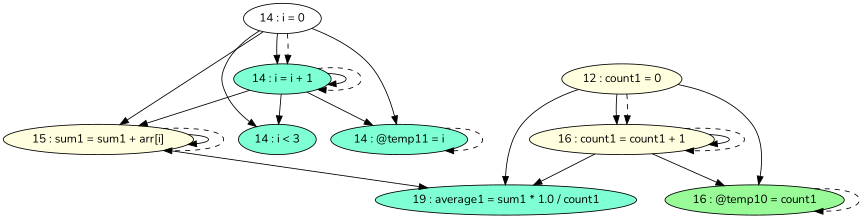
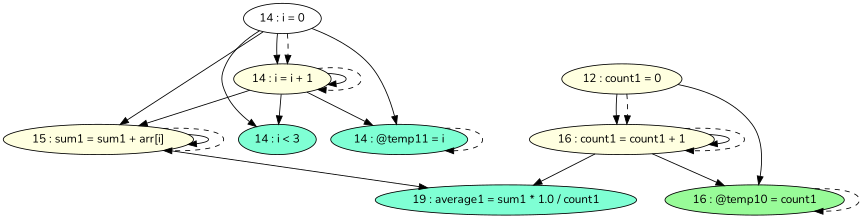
(282, 79) -> (282, 79)
(526, 120) -> none
